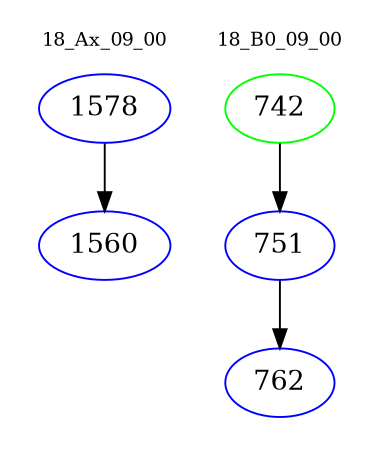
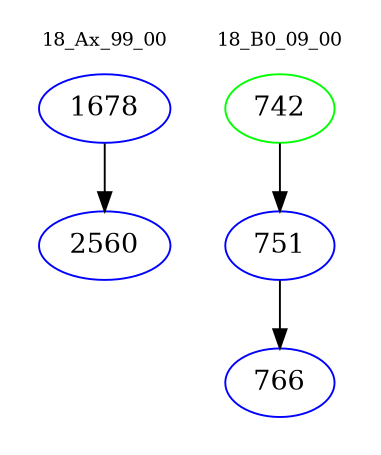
(105, 41) -> (105, 41)
(105, 109) -> (105, 109)
(105, 246) -> (105, 246)
(280, 383) -> (280, 383)
